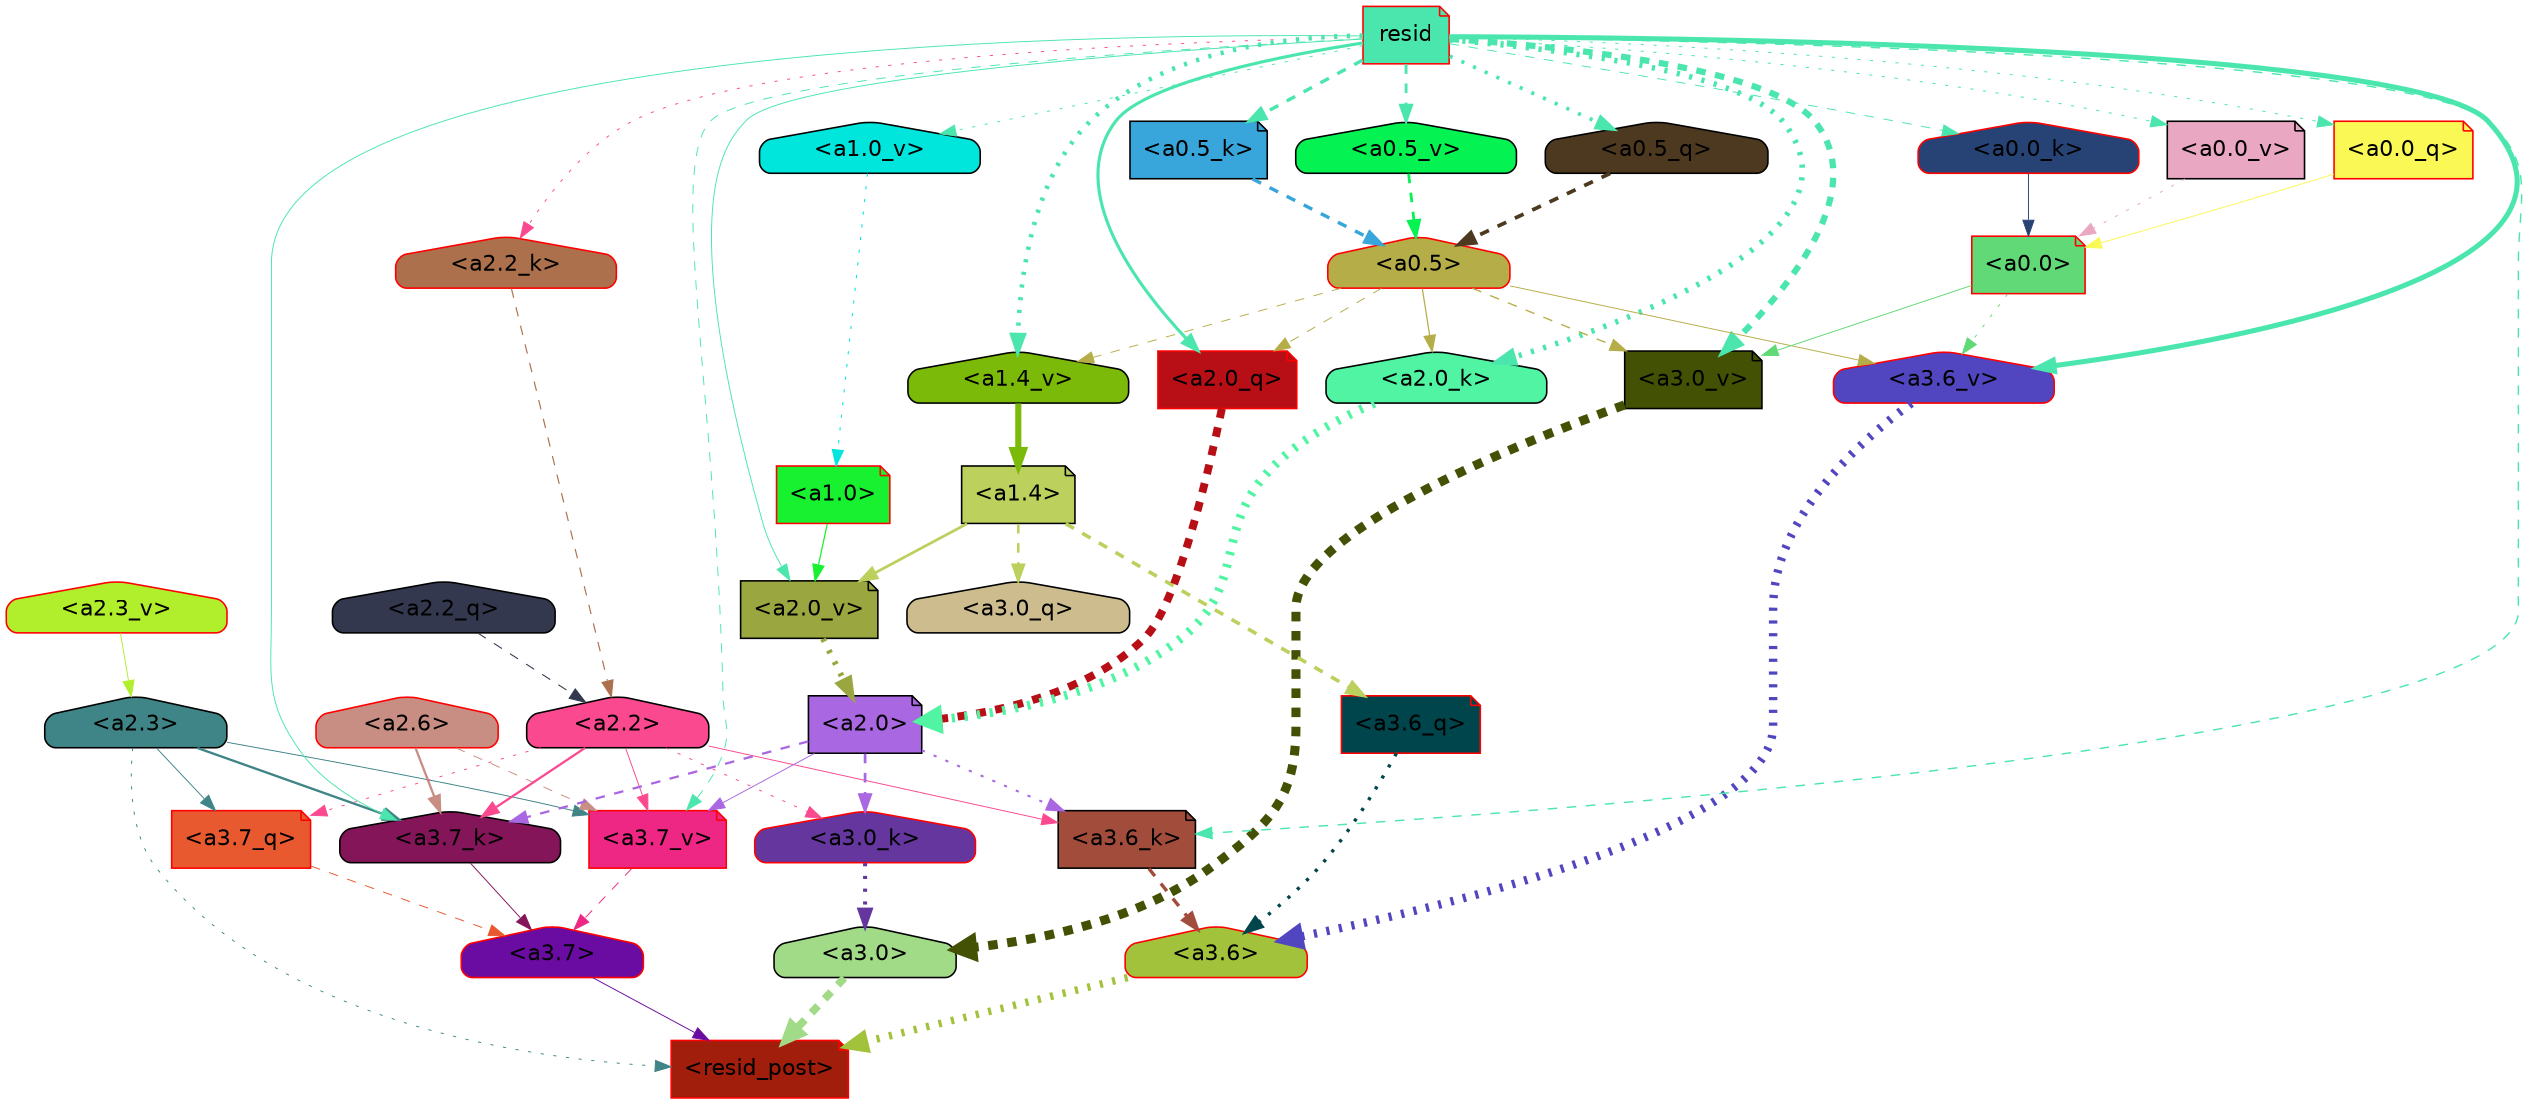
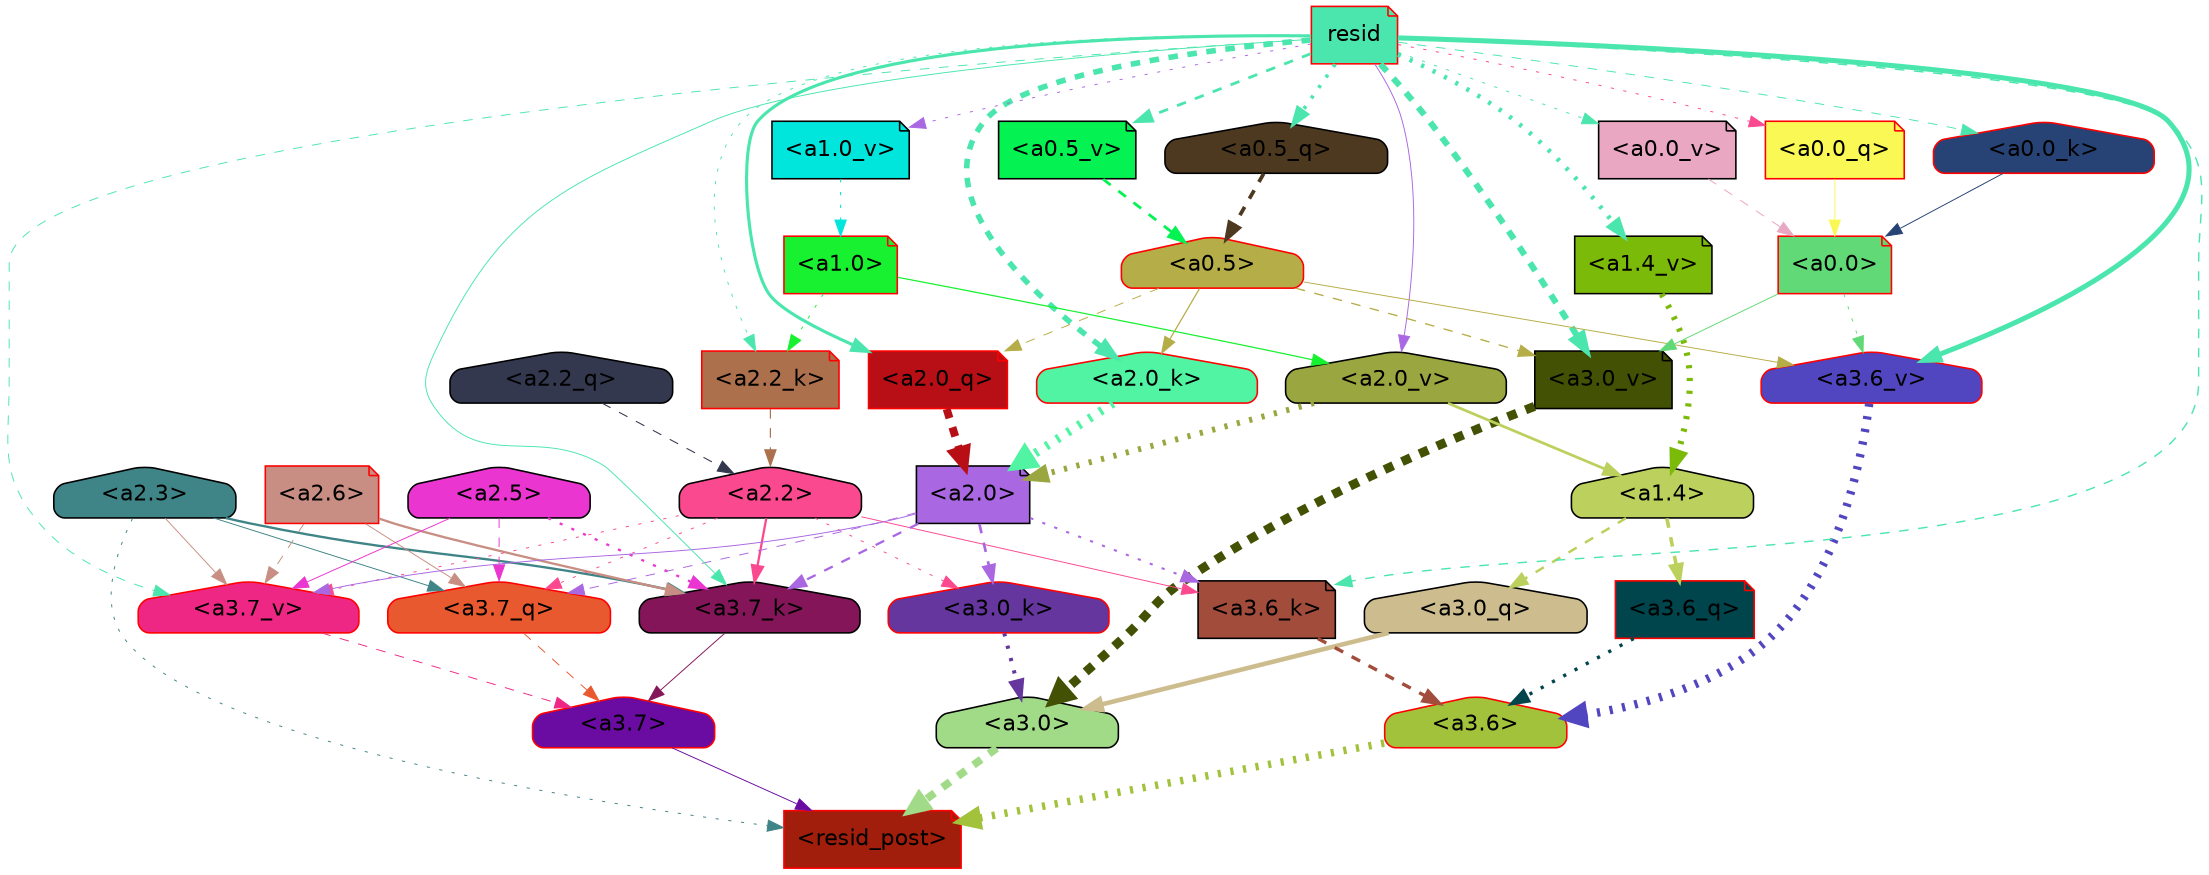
(921, 62) -> (740, 124)
(1885, 62) -> (1574, 80)
(1098, 101) -> (1118, 80)
(770, 109) -> (1413, 196)
(870, 150) -> (841, 150)
(1199, 150) -> none
(1406, 150) -> (1067, 150)
(1797, 151) -> (984, 122)
(2139, 204) -> (1744, 203)
(506, 265) -> (770, 380)
none -> (811, 314)
(1217, 323) -> none
(1018, 380) -> (1643, 265)
(1436, 380) -> (1147, 380)
(1018, 427) -> (1689, 371)
none -> (499, 495)
(1018, 495) -> (1663, 495)
(921, 548) -> (1526, 436)
none -> (408, 551)
none -> (742, 554)
(117, 610) -> none
(809, 610) -> (1396, 380)
none -> (1245, 669)
(407, 725) -> (322, 495)
(634, 772) -> (532, 547)
(401, 774) -> (191, 546)
(241, 839) -> (499, 610)
(658, 839) -> (249, 610)
